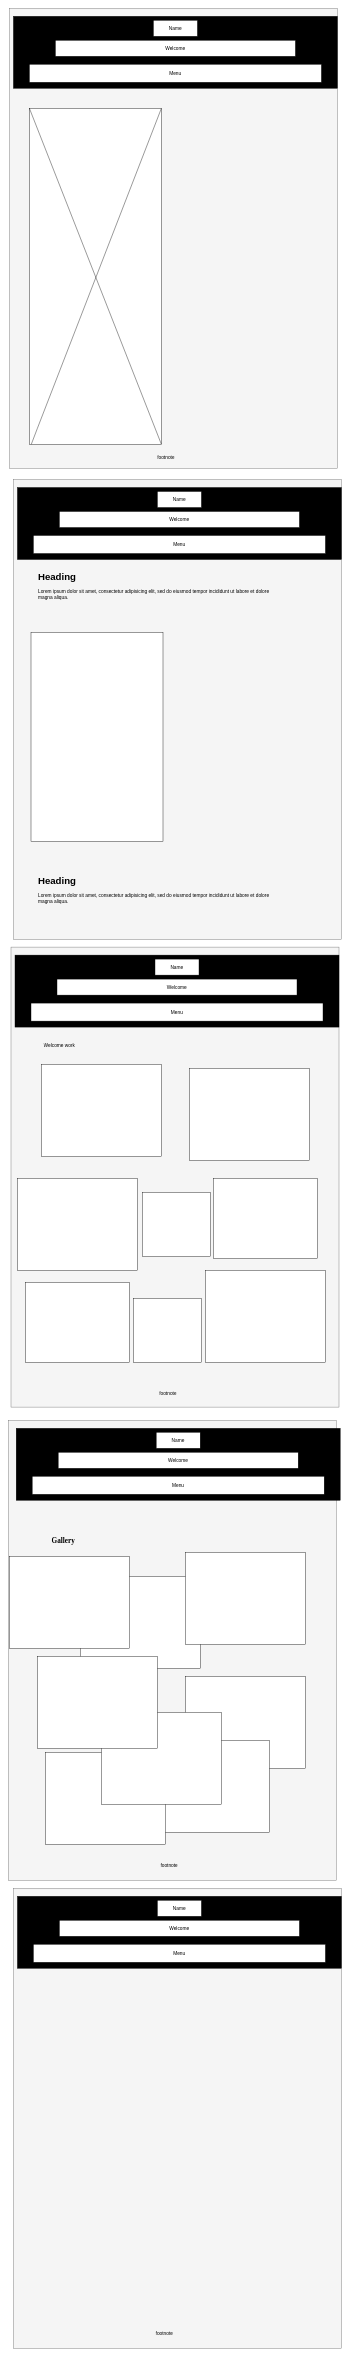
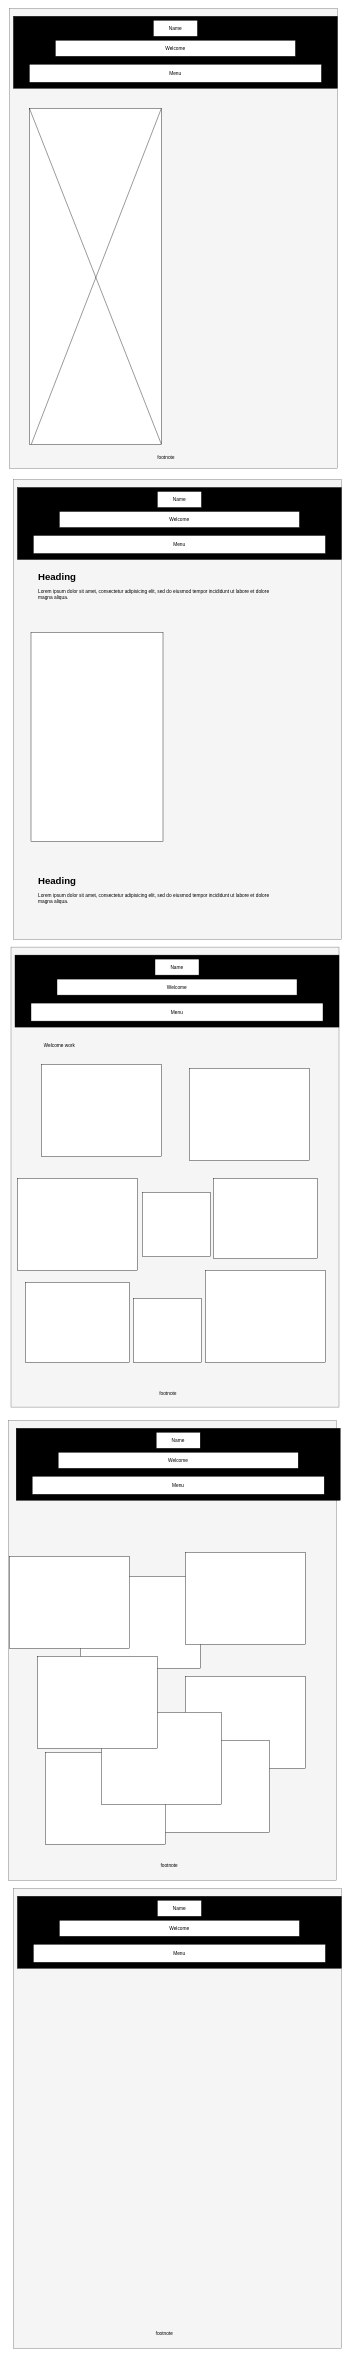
(143, 1536) -> none
